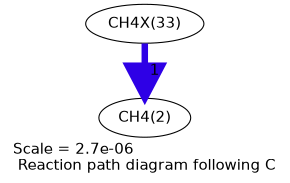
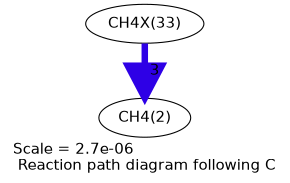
(152, 71) -> (152, 71)
